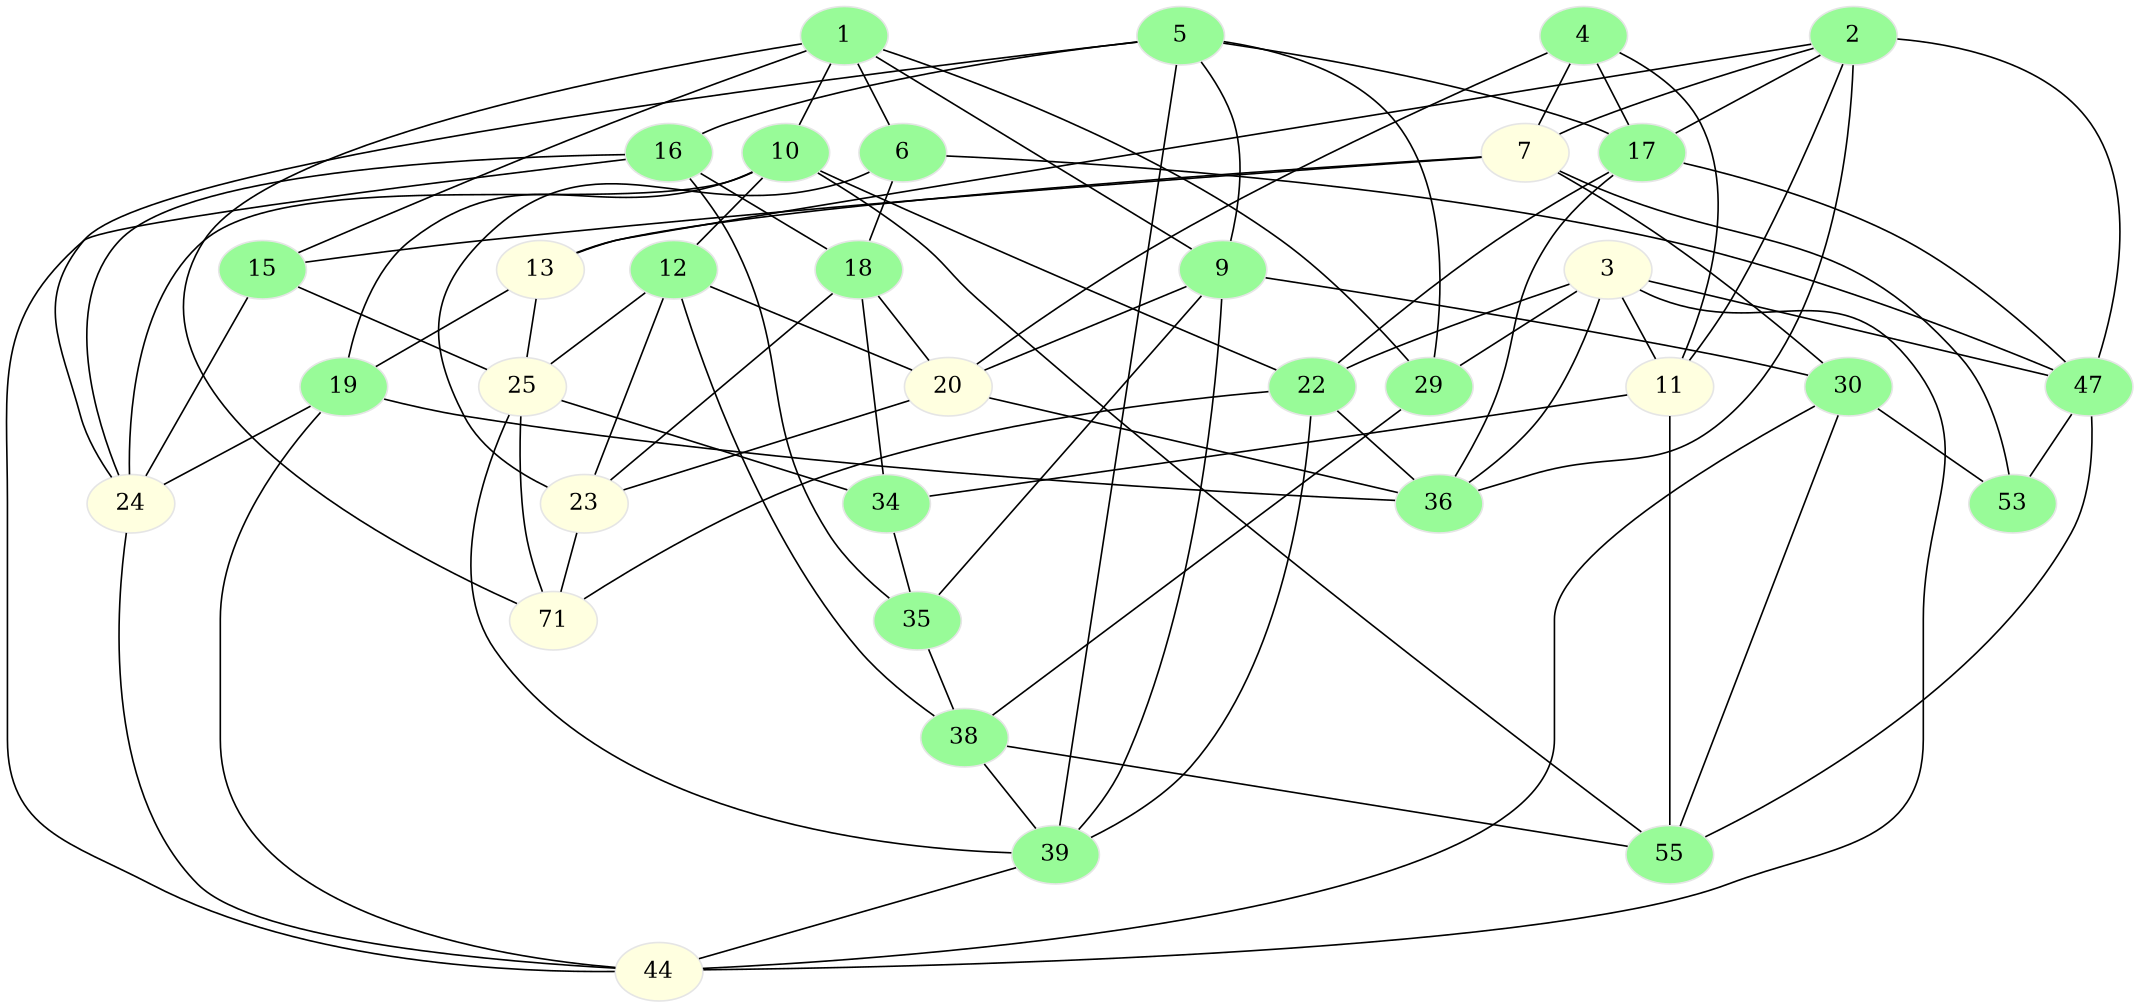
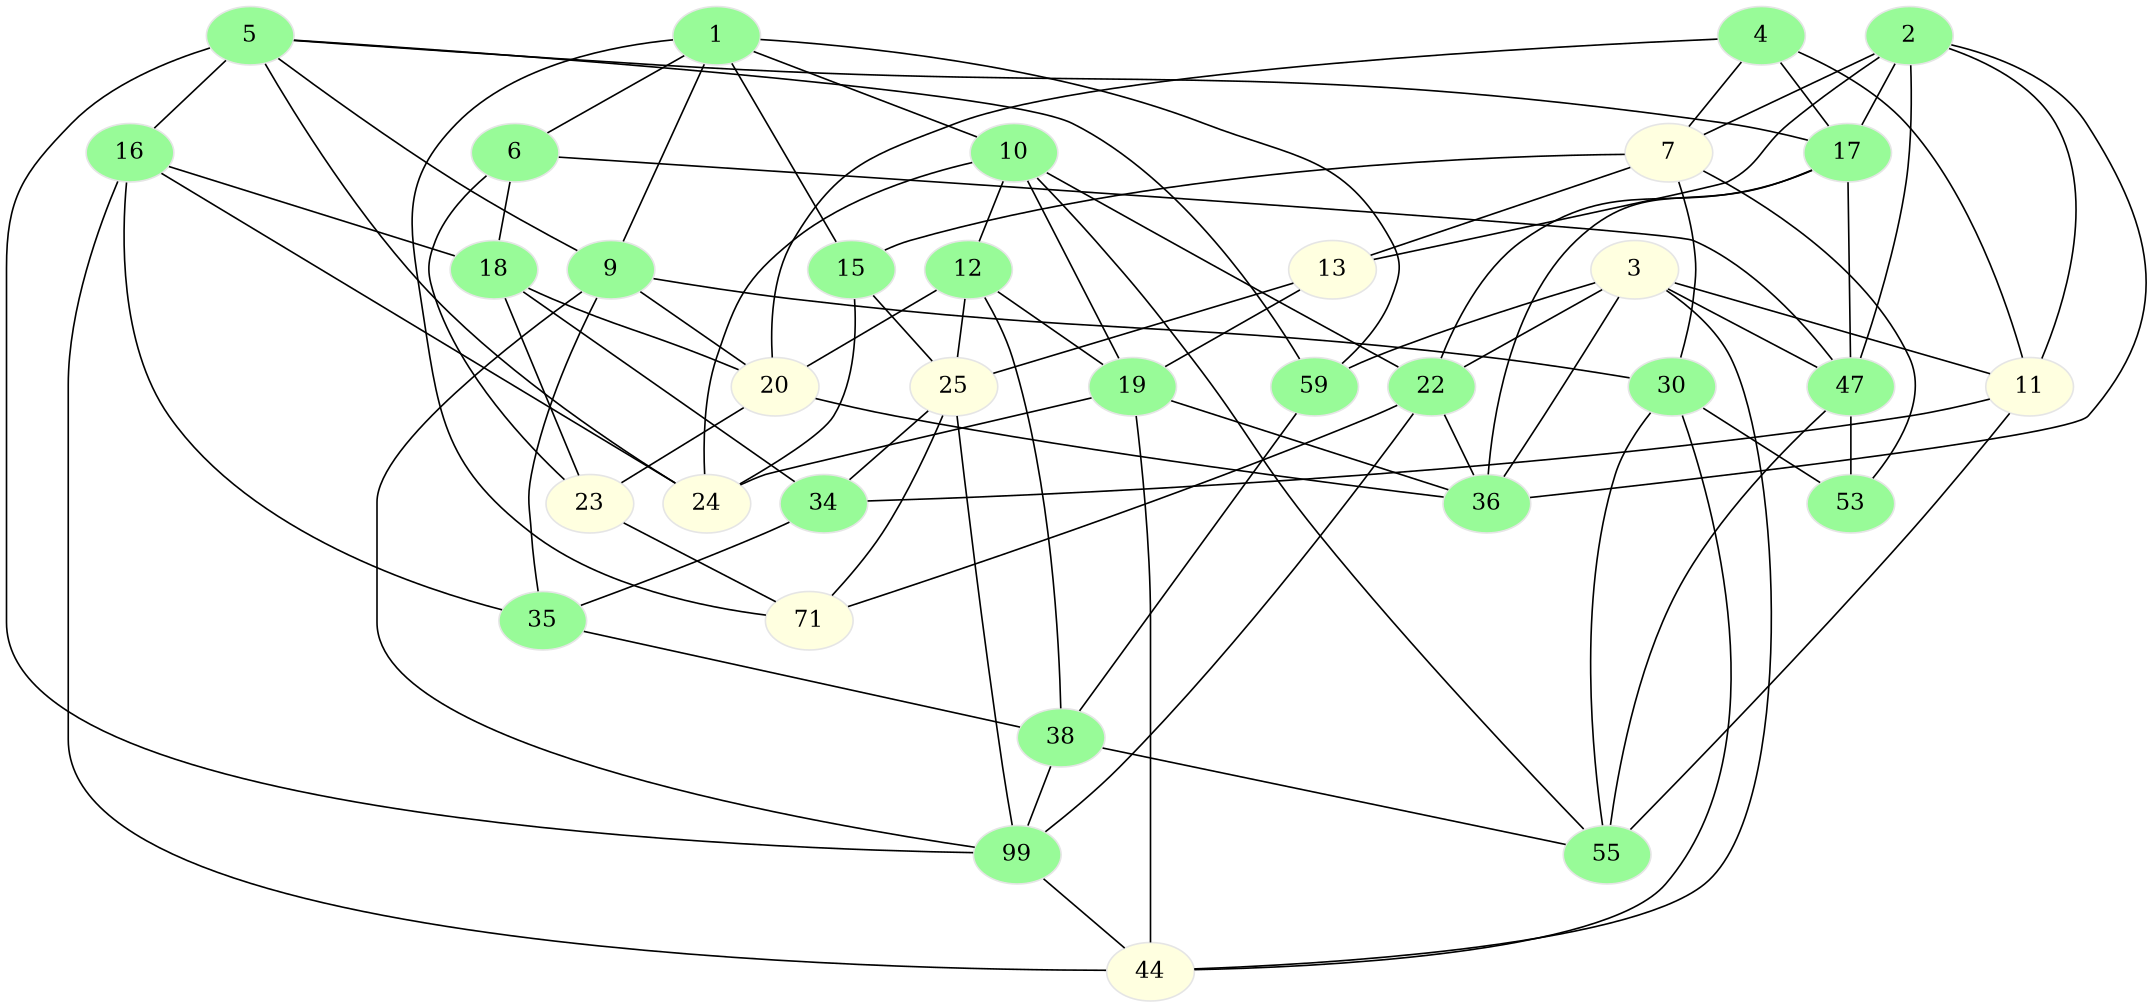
(629, 386) -> (1058, 334)
(1429, 387) -> (1315, 387)
(1056, 855) -> (1017, 855)
(223, 901) -> none
